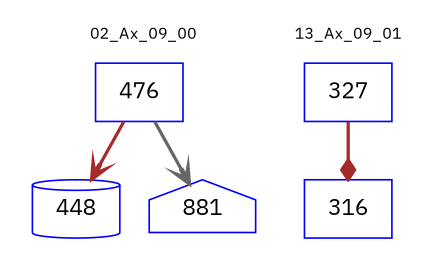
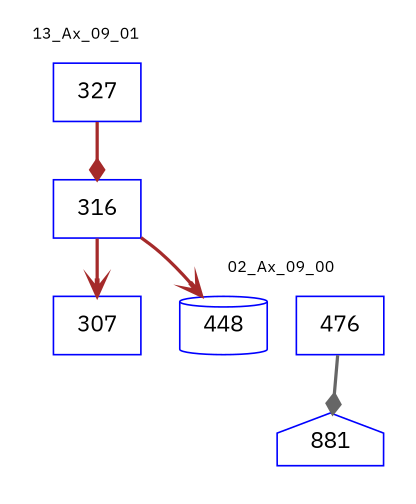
(112, 144) -> (177, 268)
(168, 146) -> (336, 375)
none -> (97, 326)
